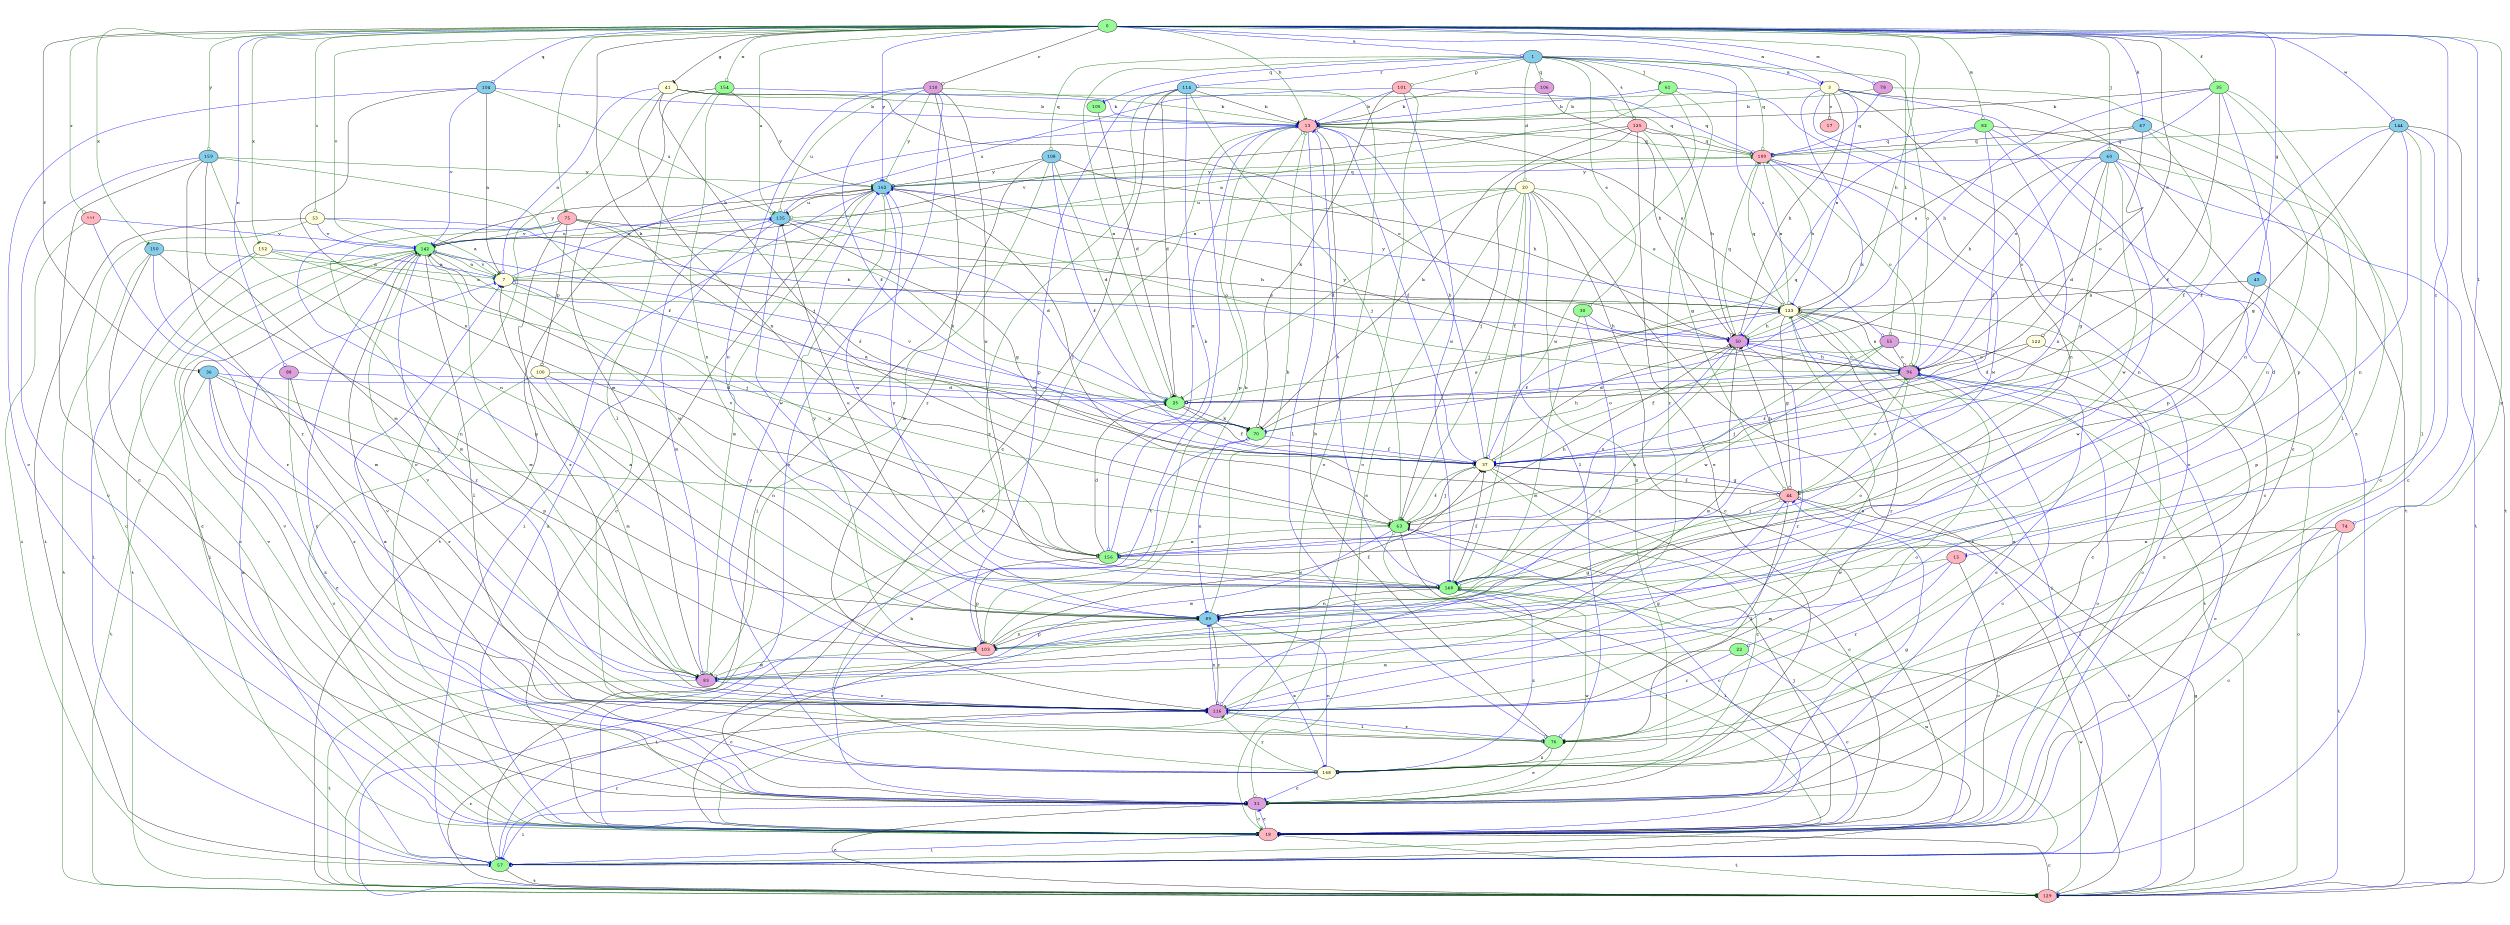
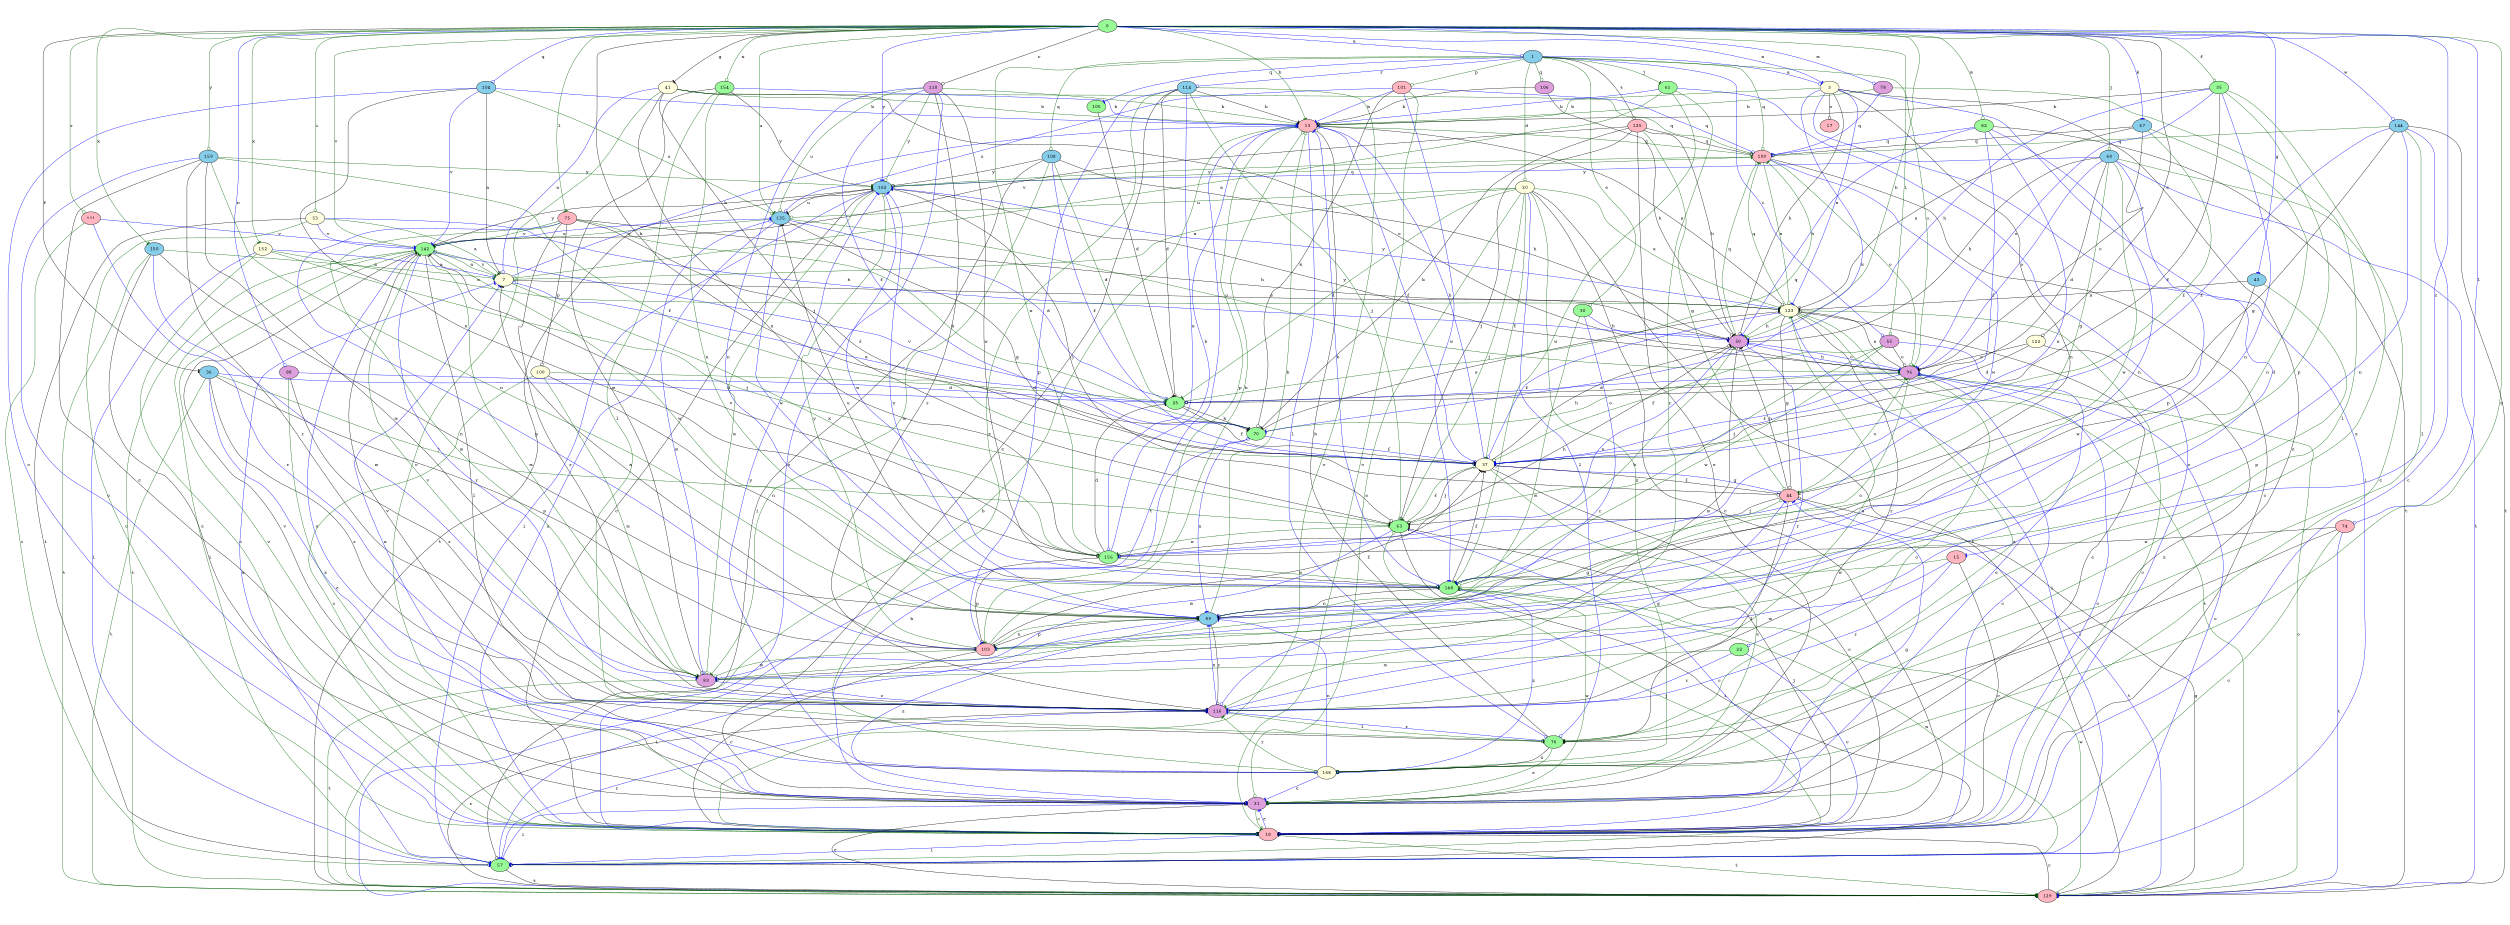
(1145, 69) -> (1009, 68)
(1281, 679) -> (855, 742)
